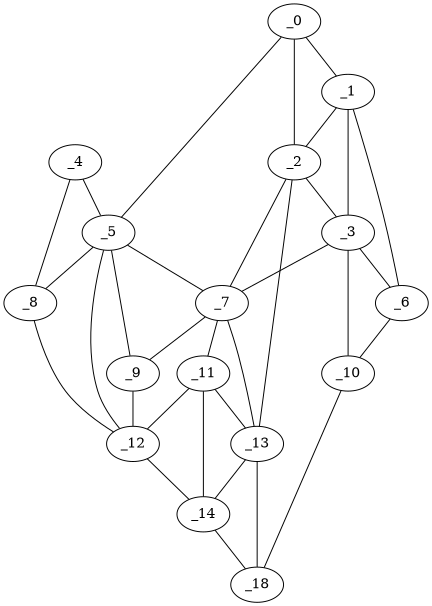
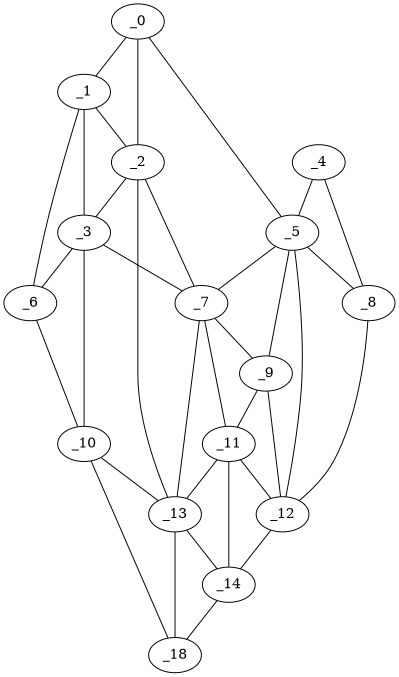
none -> (247, 409)
none -> (130, 479)
